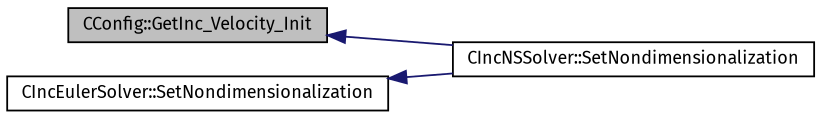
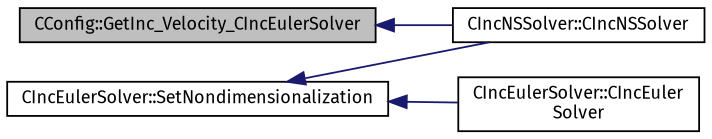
(198, 25) -> (198, 25)
(634, 59) -> (579, 25)
none -> (579, 104)
